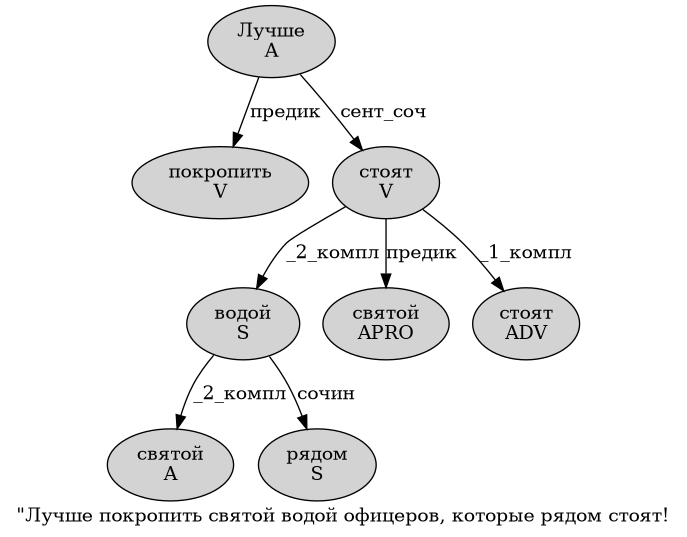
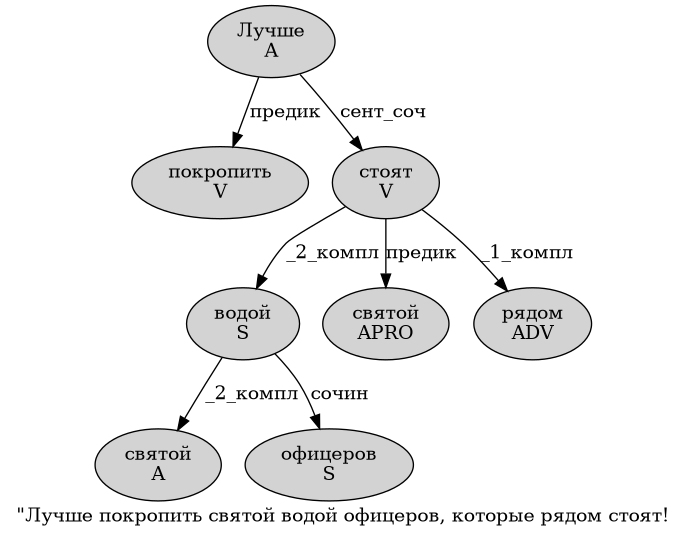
(526, 324) -> (533, 324)
(317, 465) -> (329, 465)
